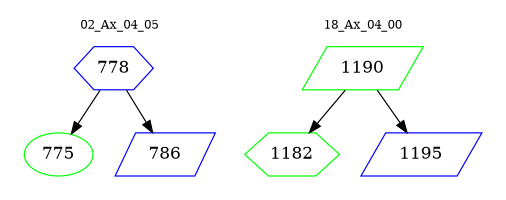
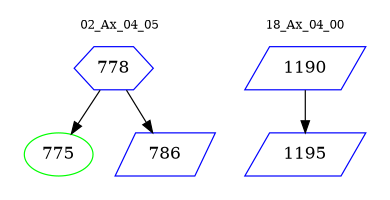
(363, 68) -> (305, 68)
(292, 154) -> none
